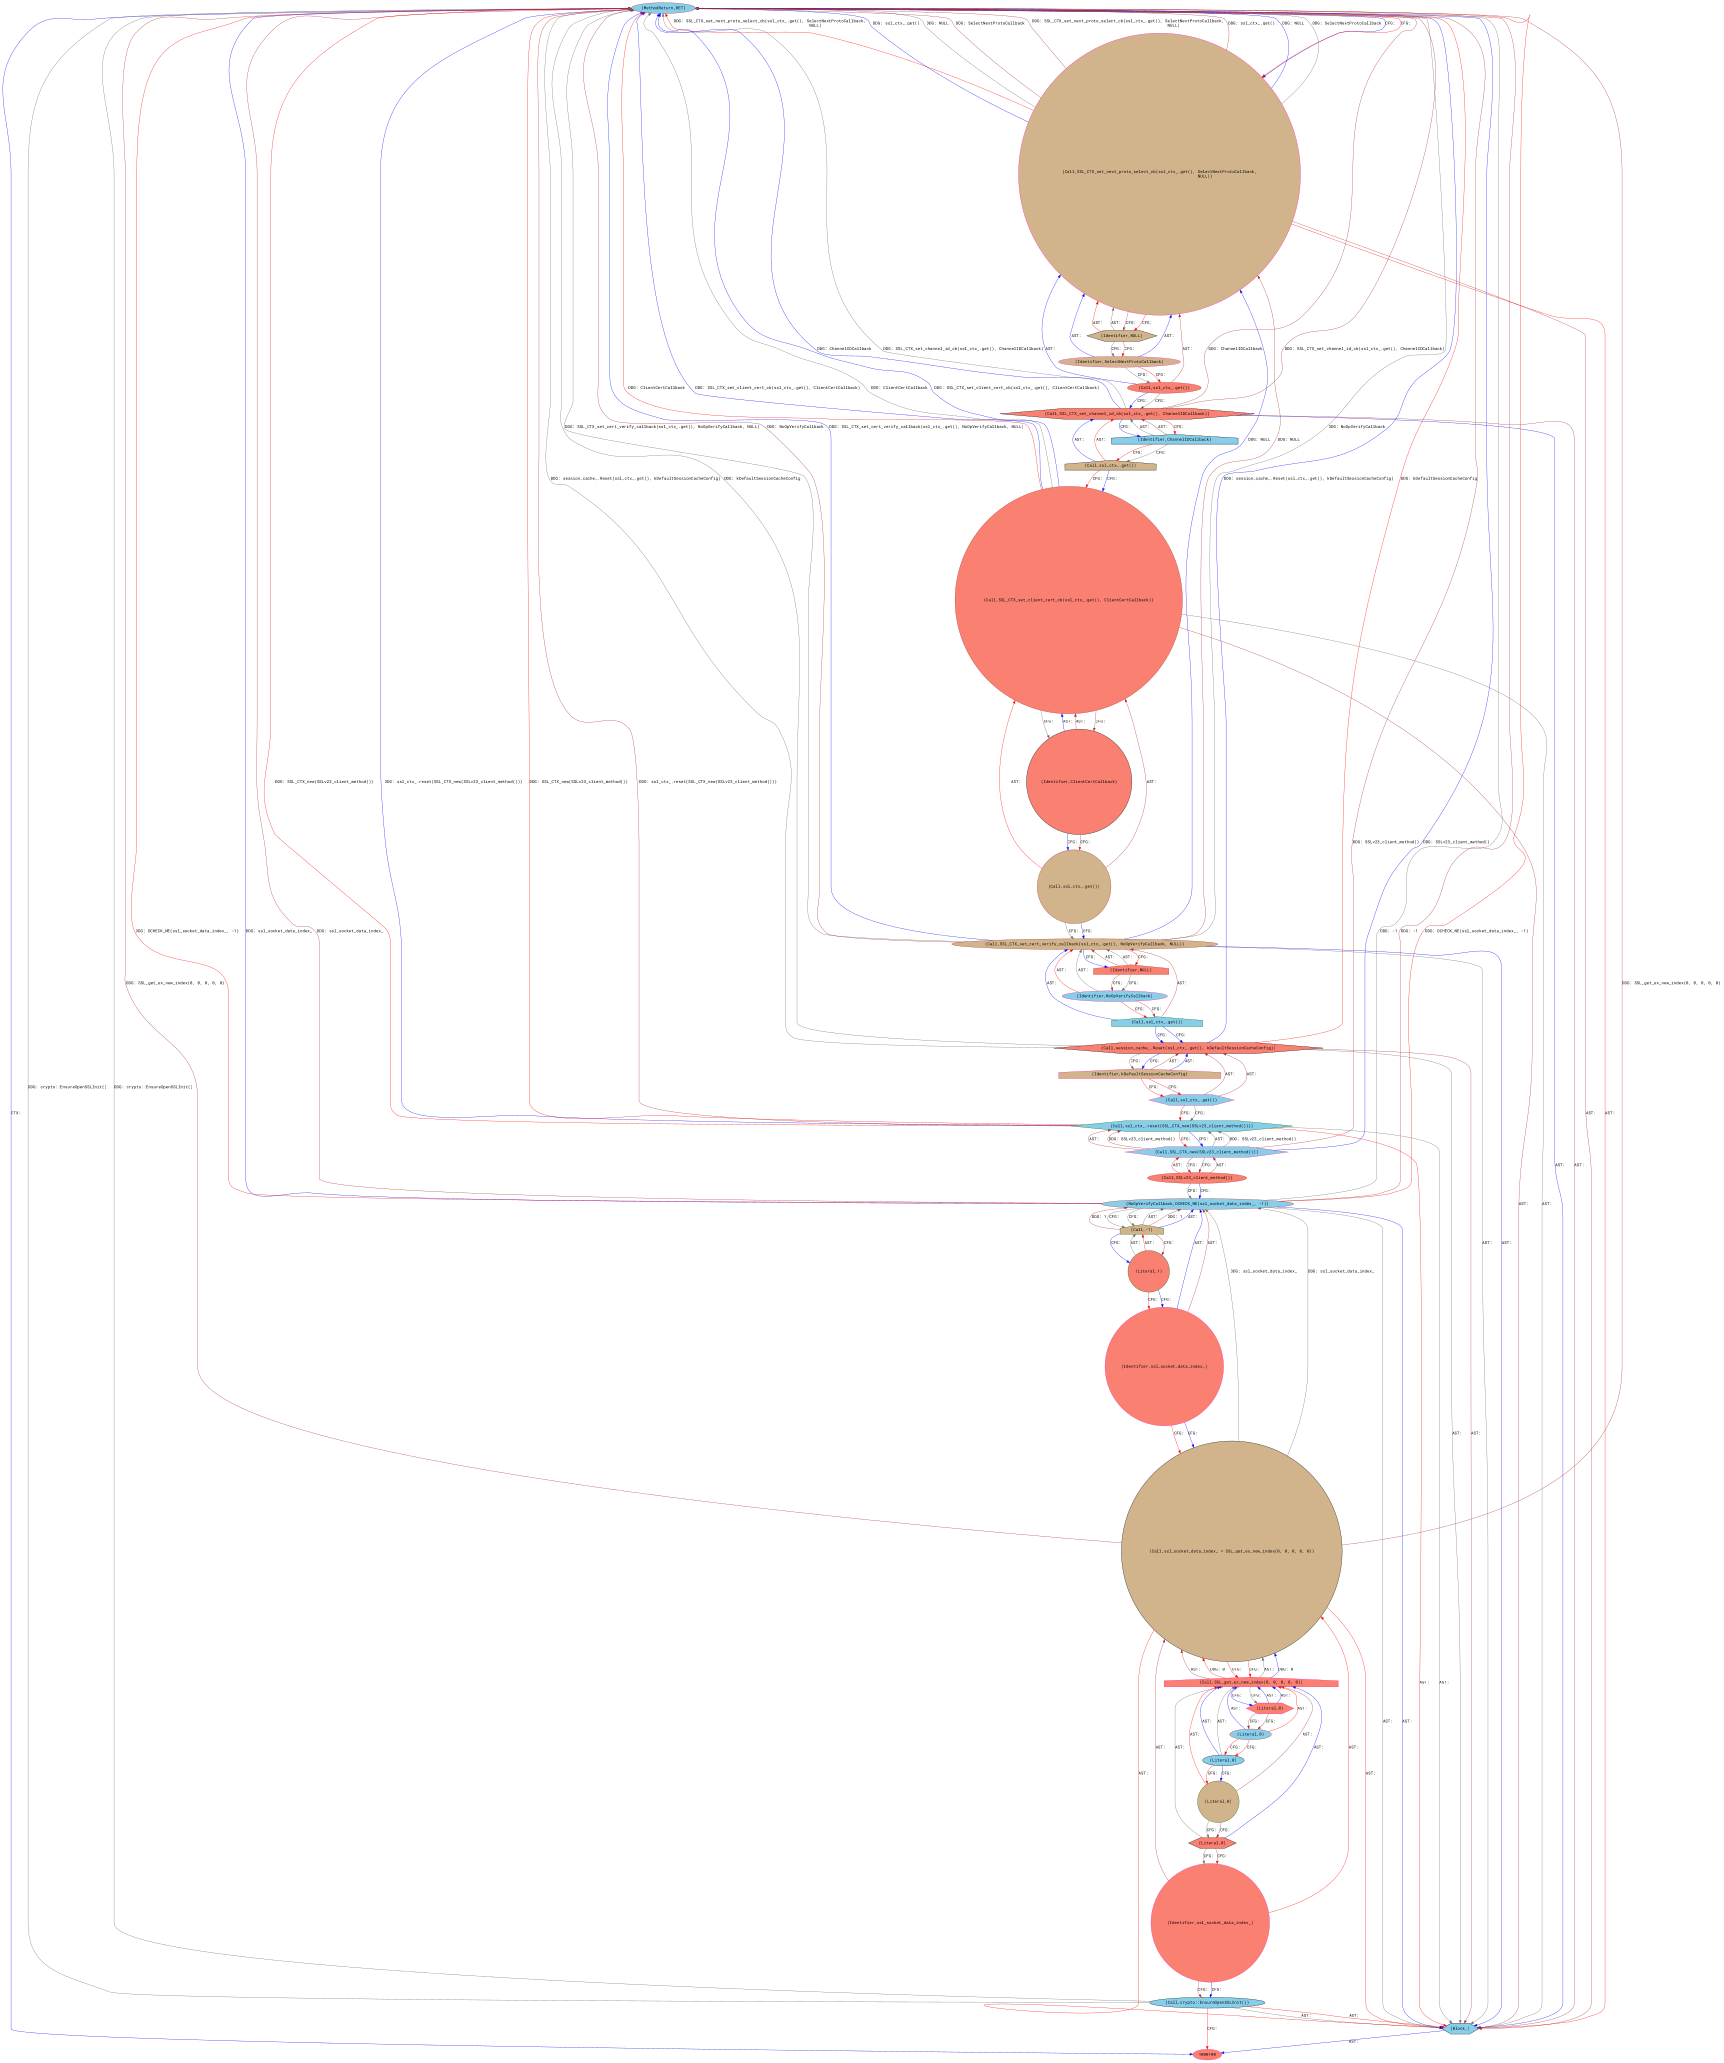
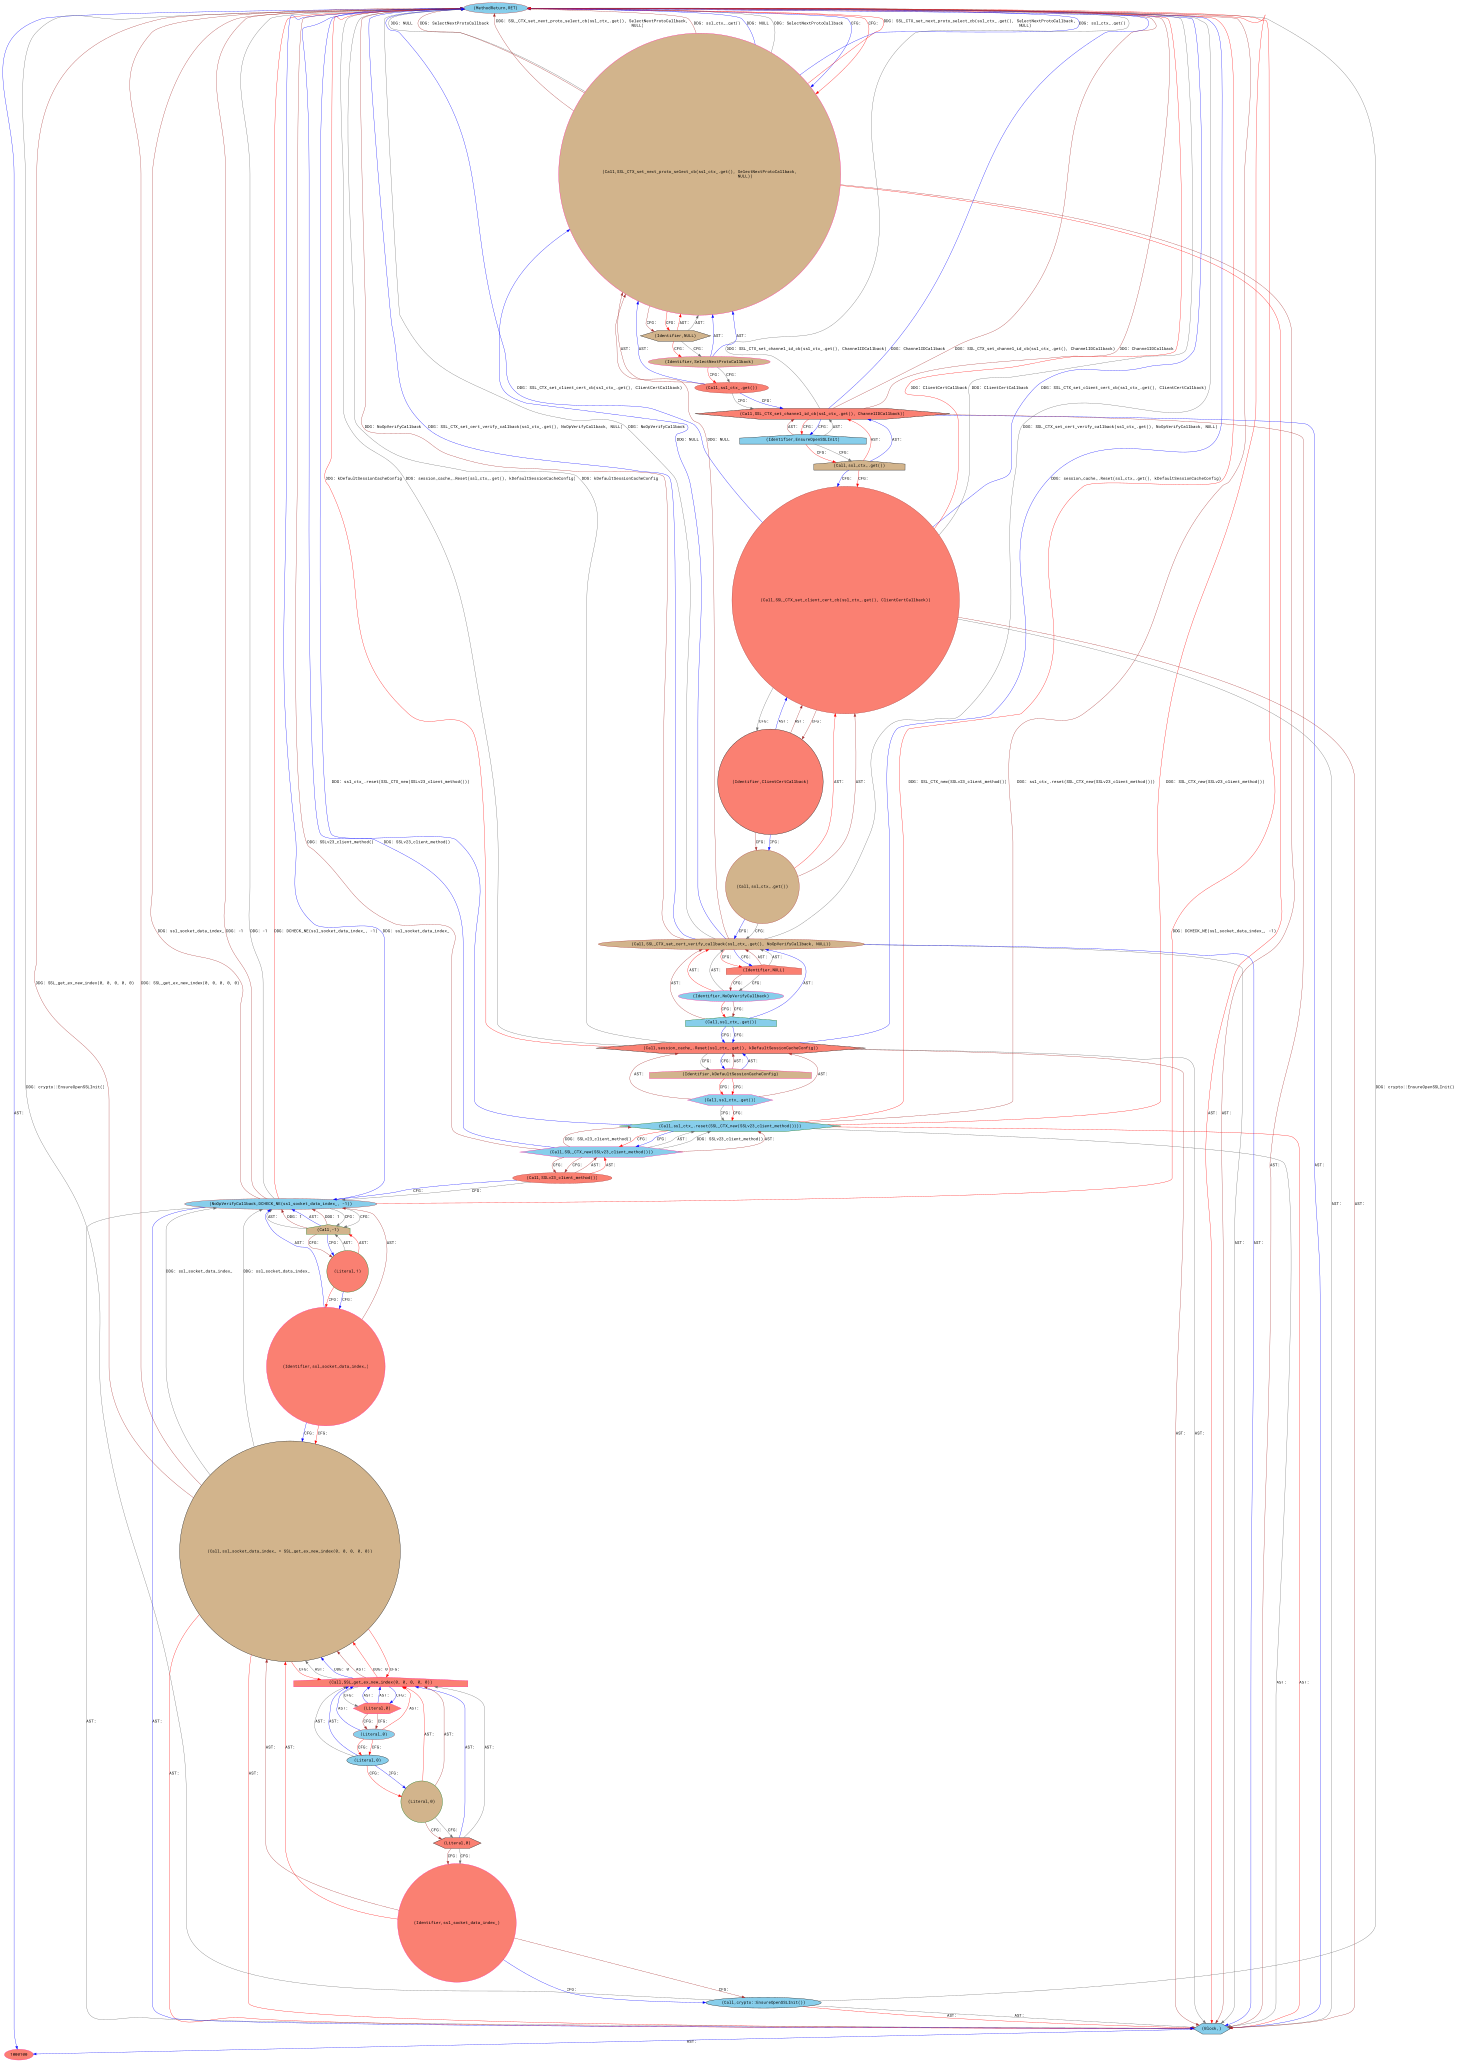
(1175, 440) -> (803, 440)
(17, 1113) -> (20, 1113)
(1207, 2027) -> none
